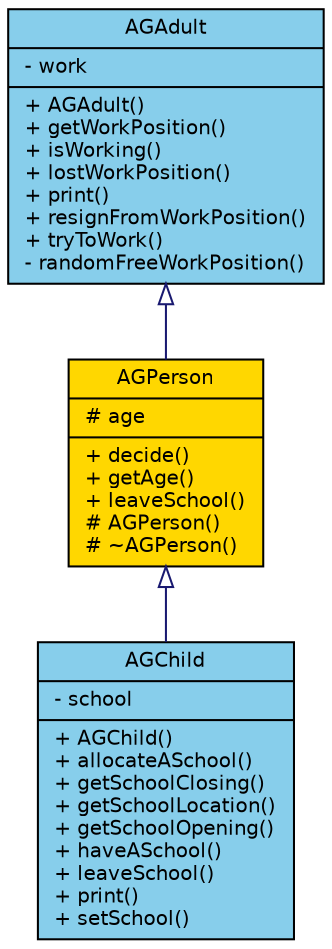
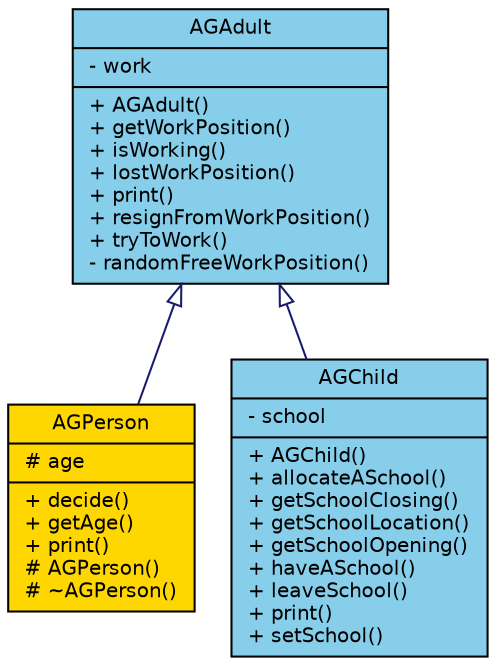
(166, 501) -> (68, 546)
(166, 615) -> (297, 332)
